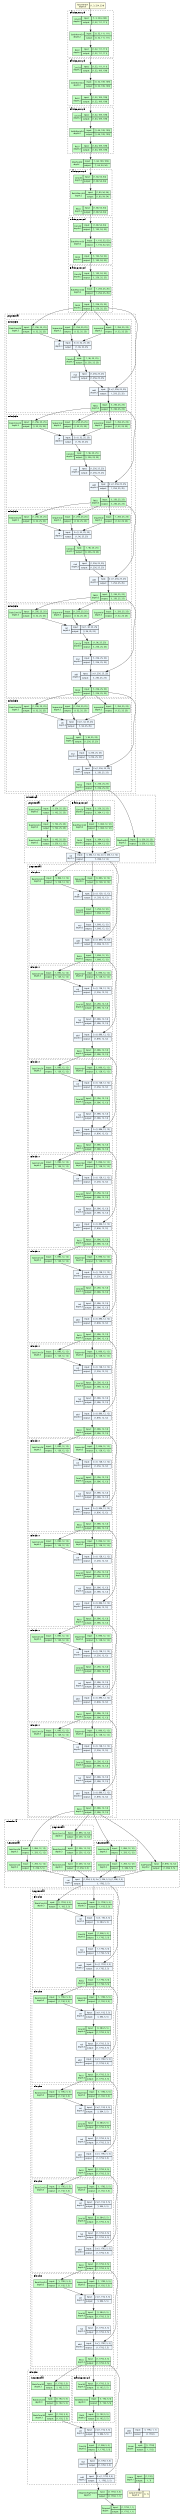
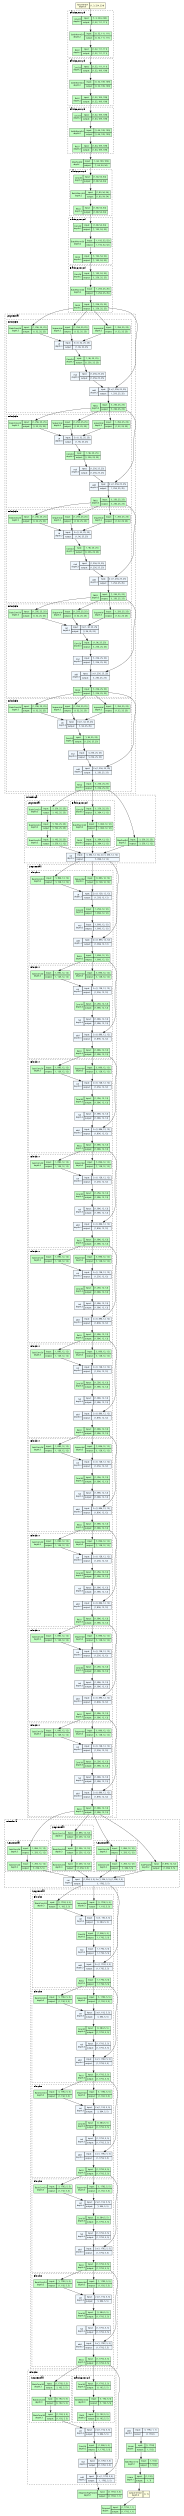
none -> (141, 2463)
(108, 2501) -> (130, 2501)
